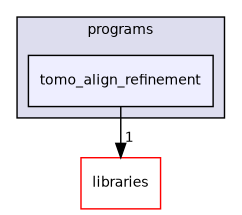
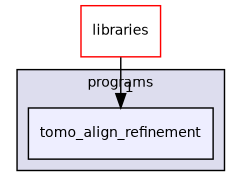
(121, 127) -> (121, 78)
